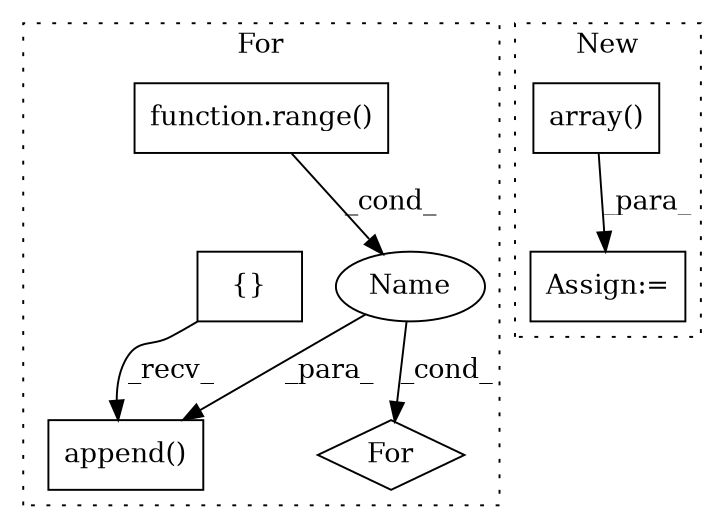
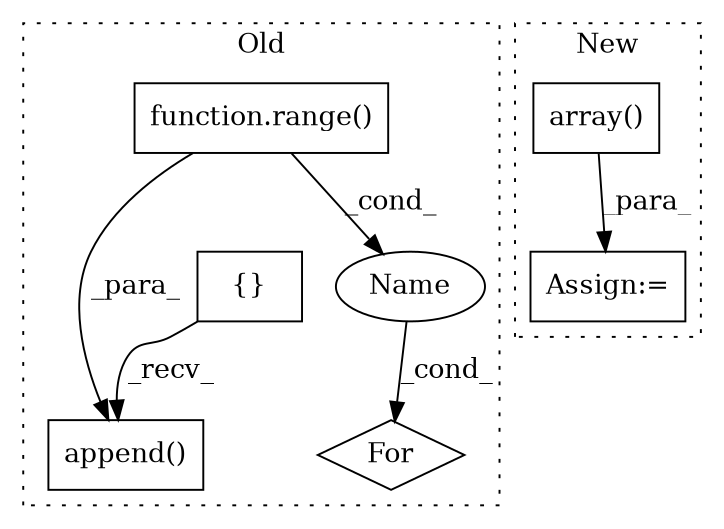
(261, 45) -> (261, 45)
(283, 362) -> (89, 257)
